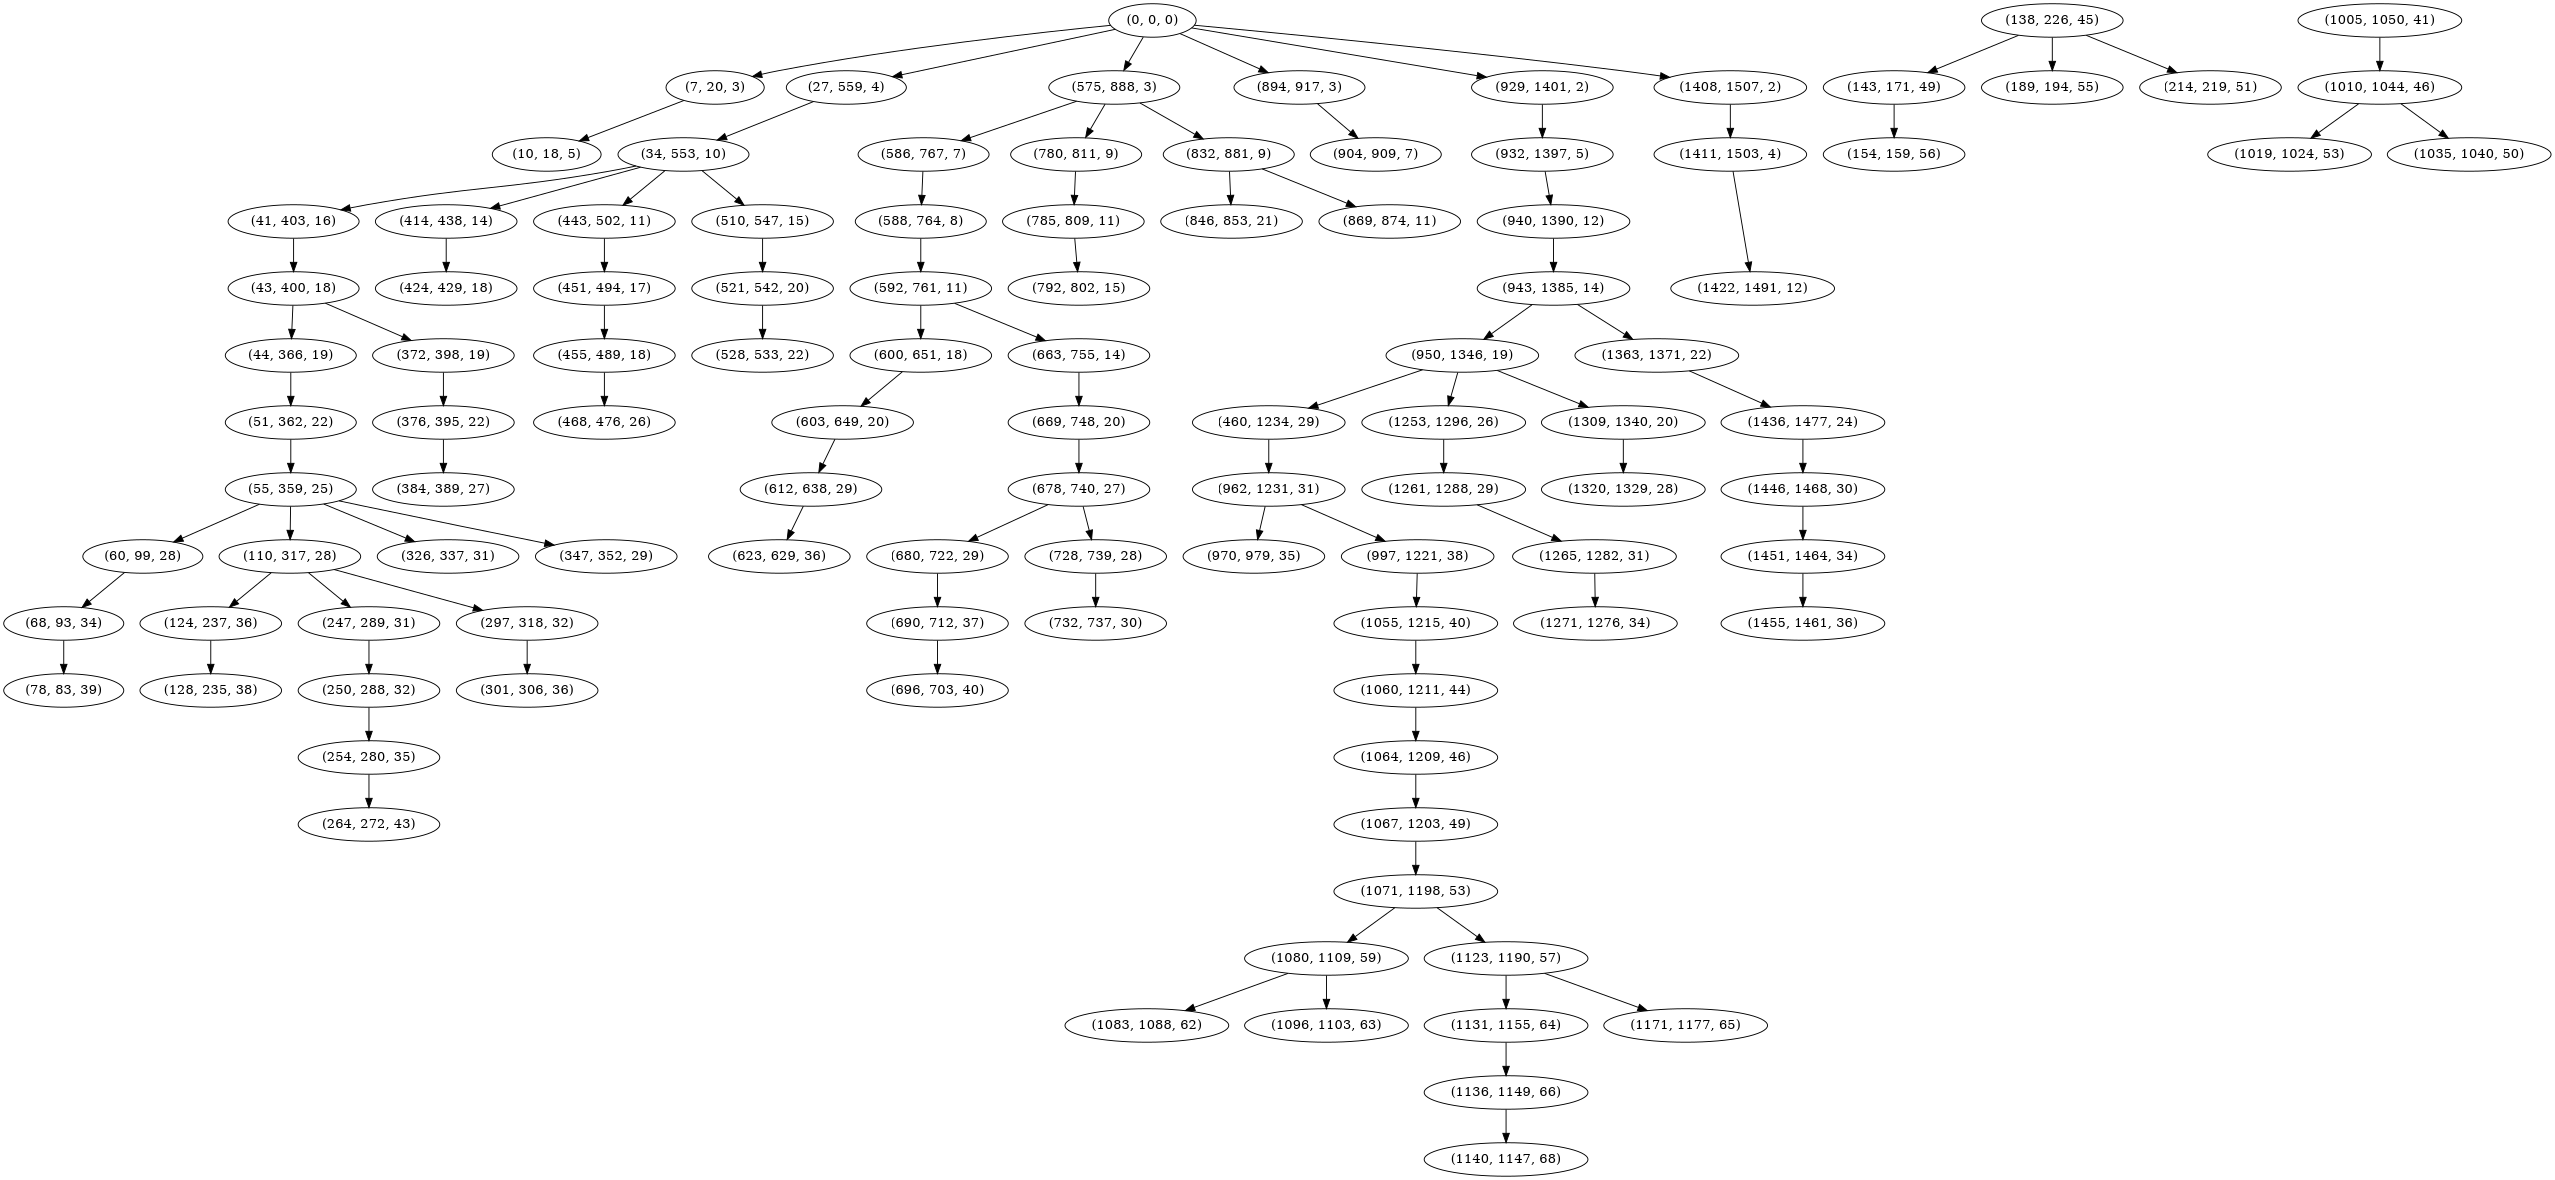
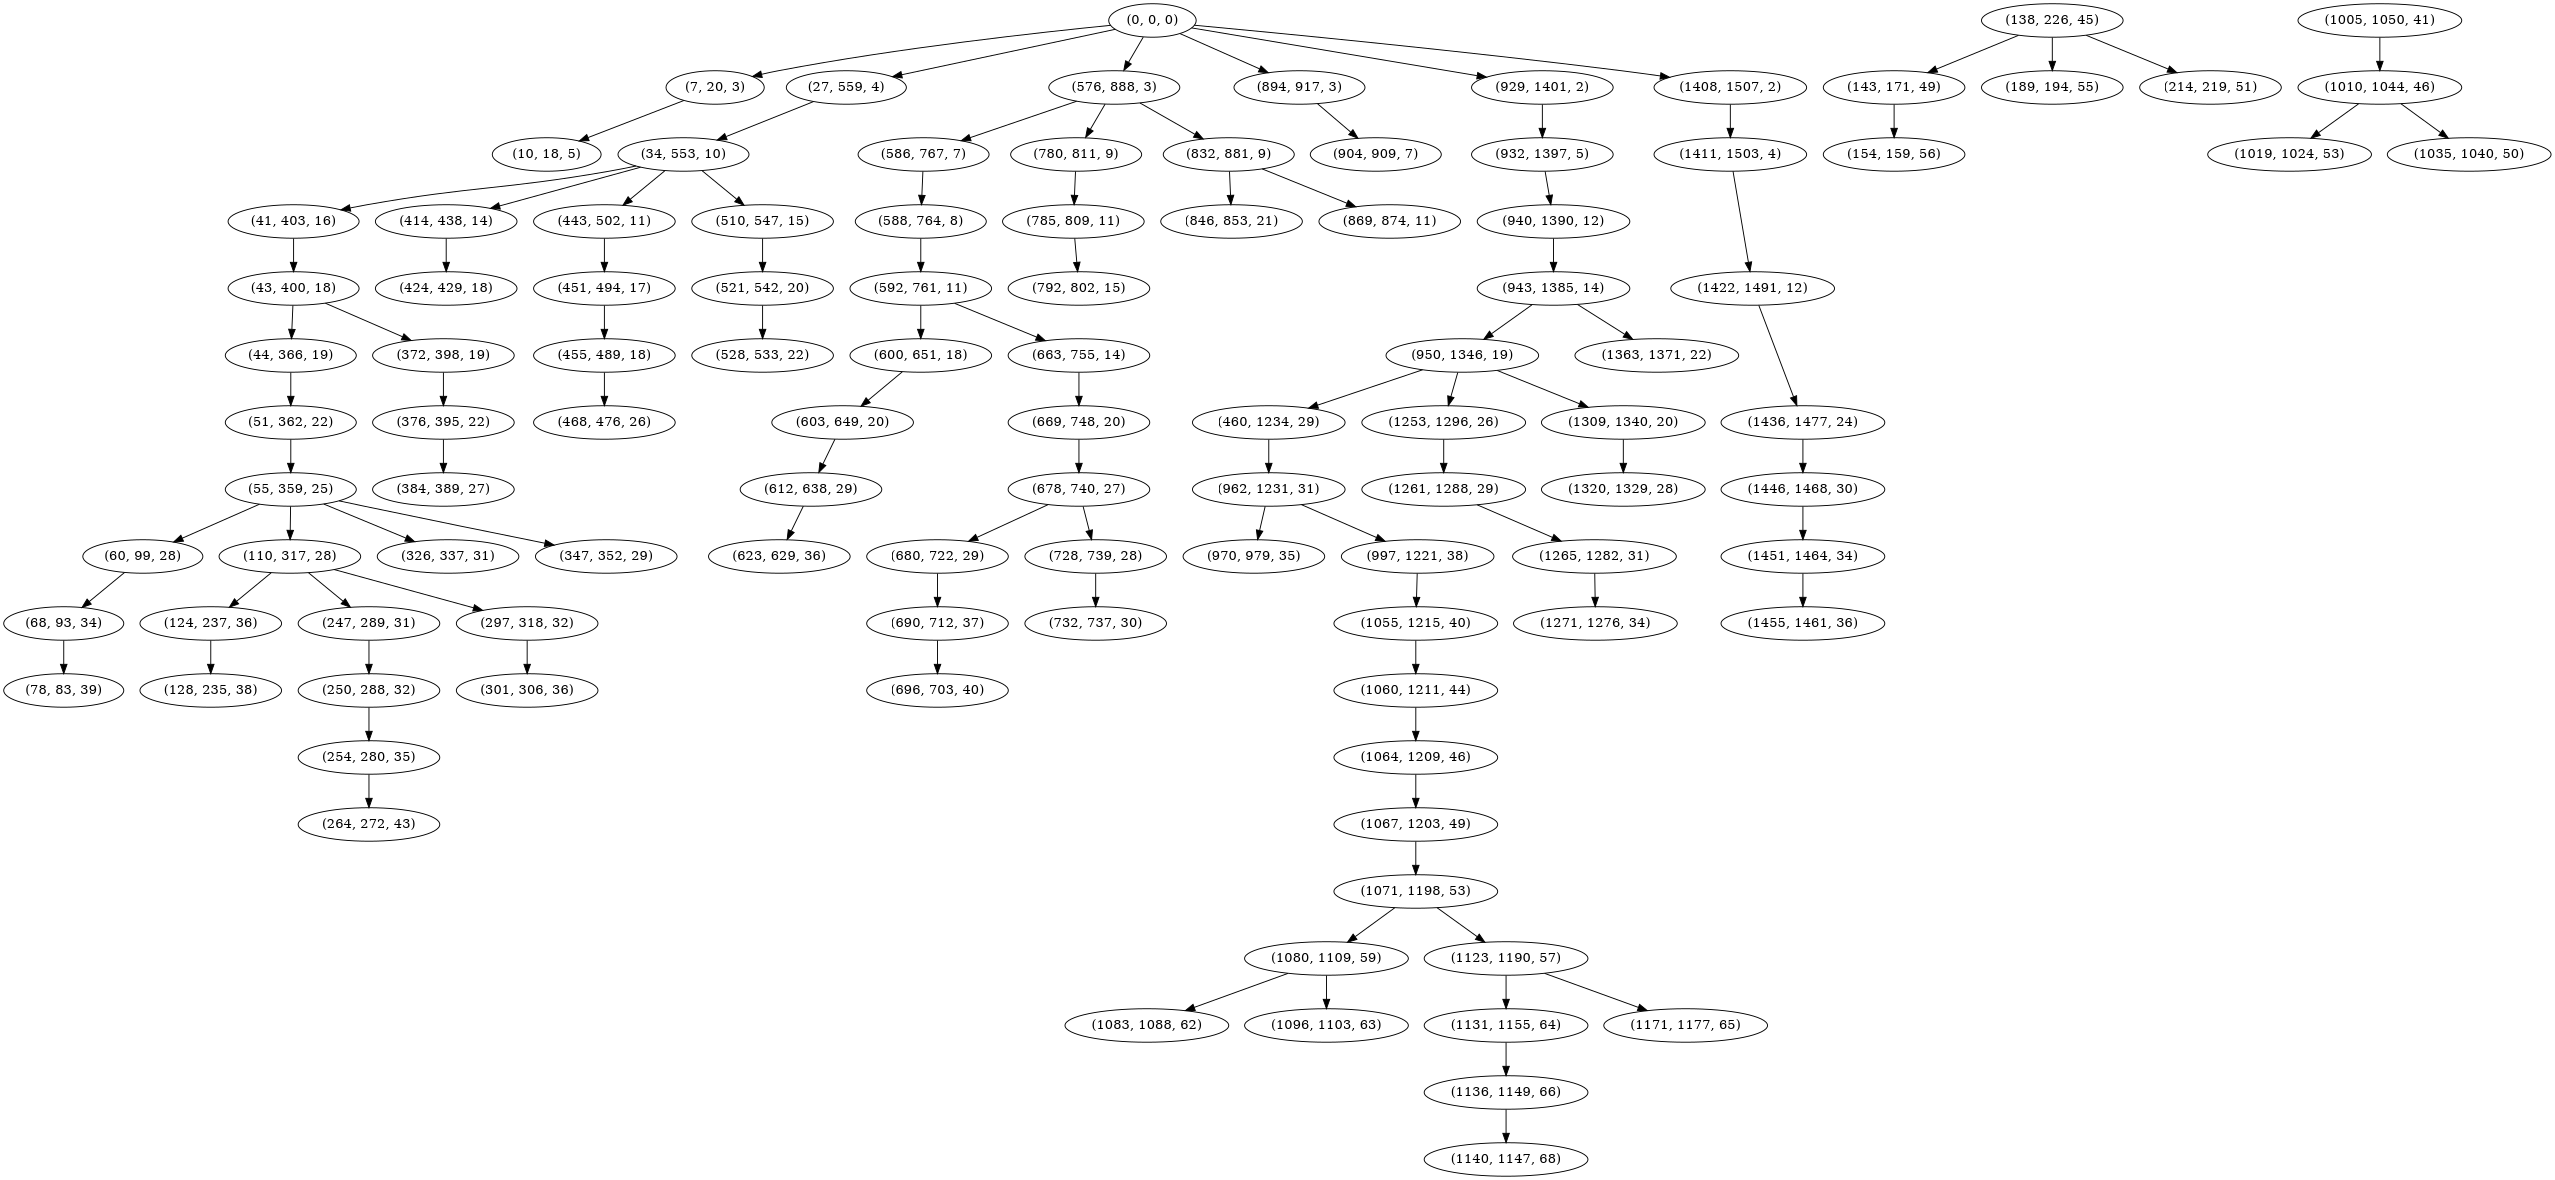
(1114, 87) -> (1114, 87)
(1726, 387) -> (1776, 351)
